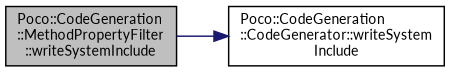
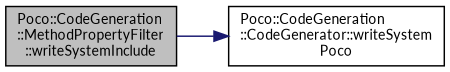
(336, 36) -> (336, 36)
